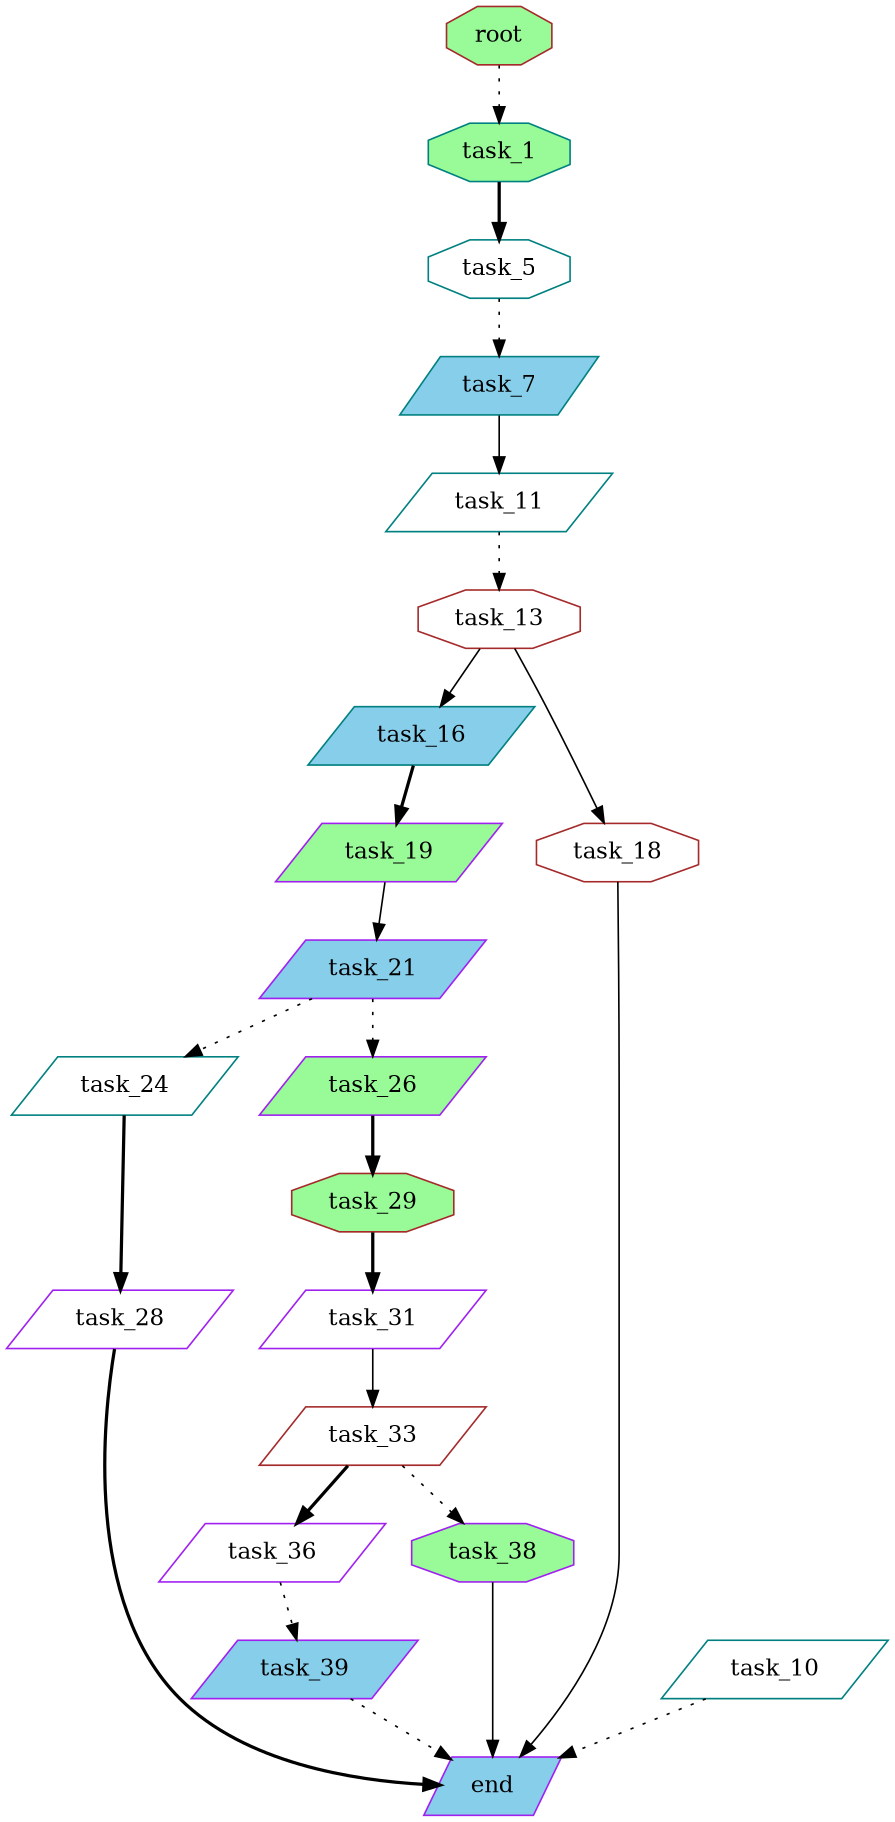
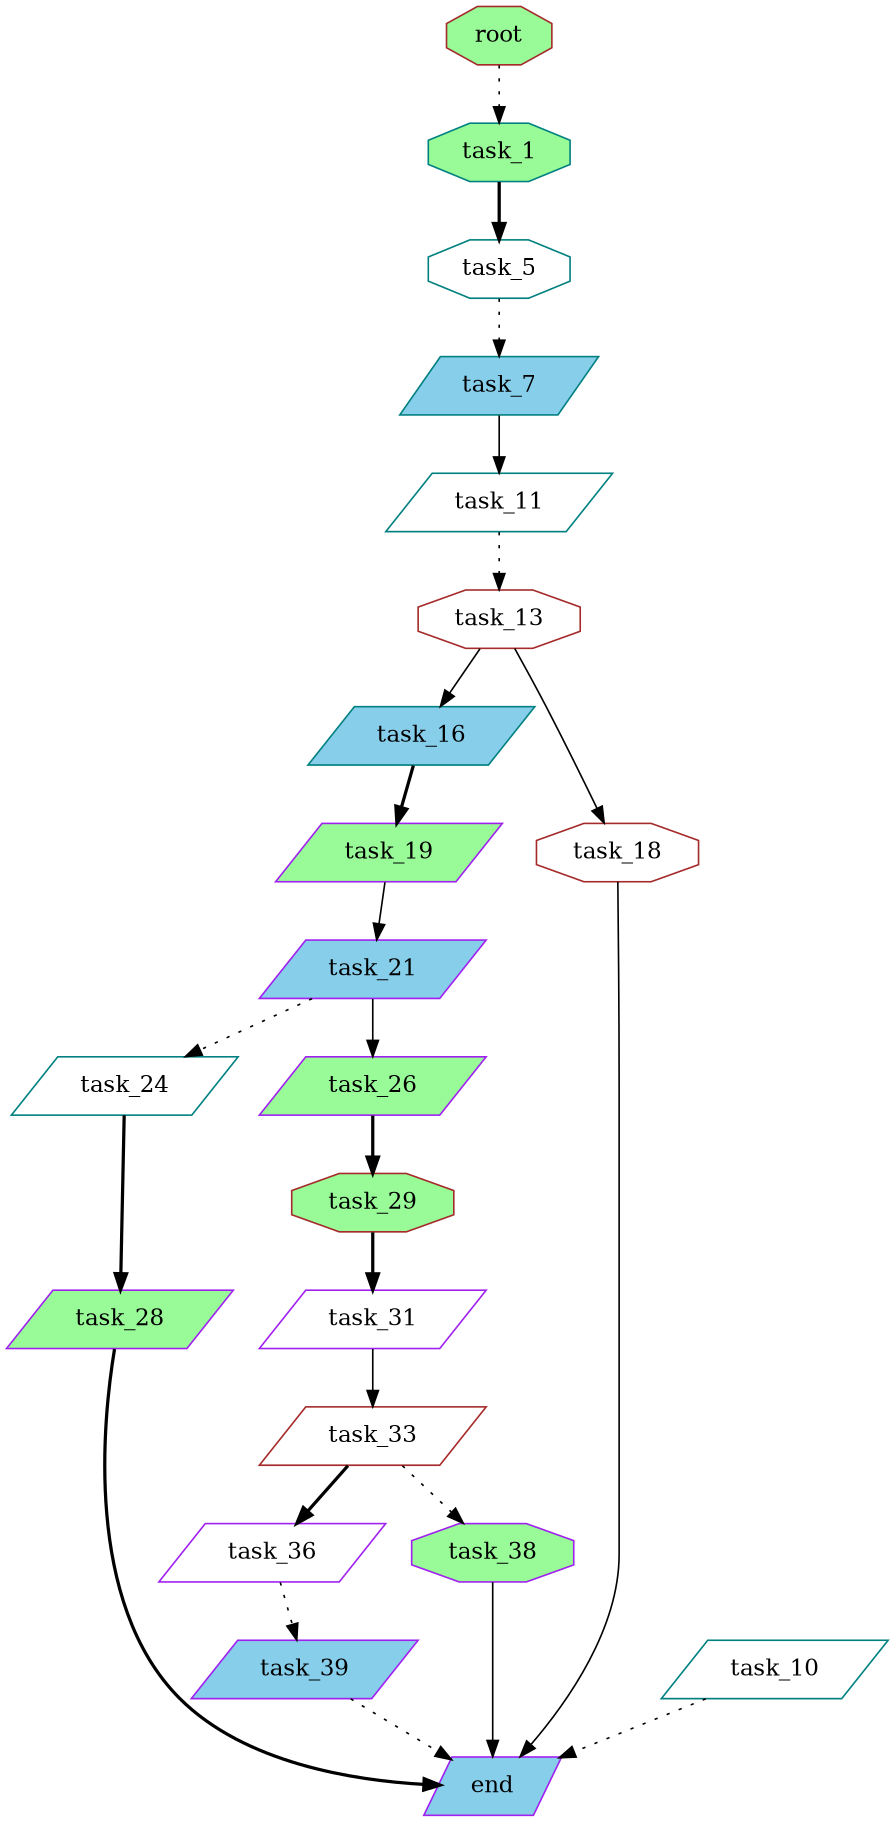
(373, 1020) -> (373, 1020)
(120, 1319) -> (120, 1319)
